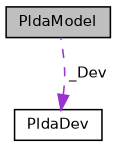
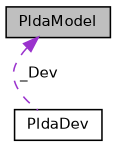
(64, 66) -> (15, 81)
